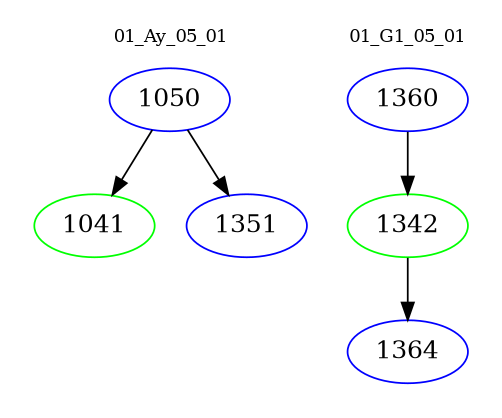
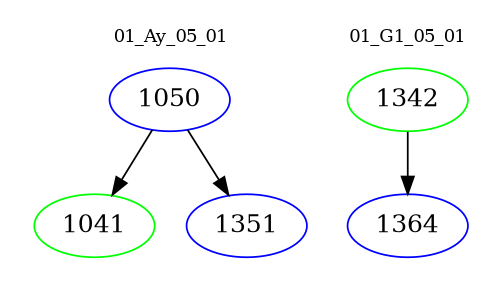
(408, 100) -> none
